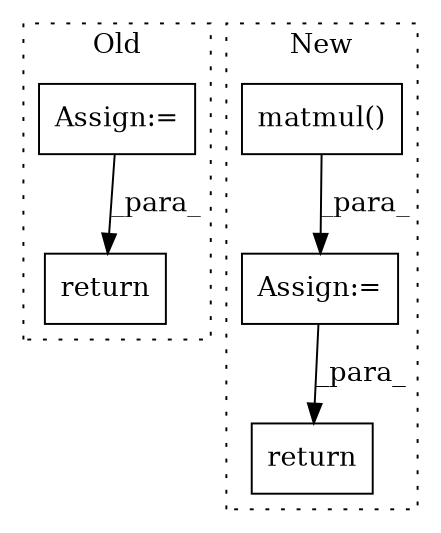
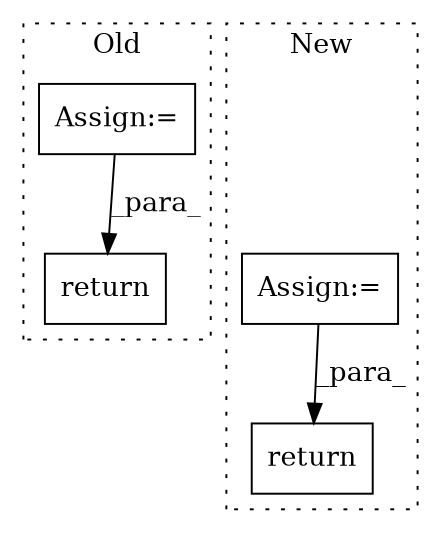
(322, 119) -> none
